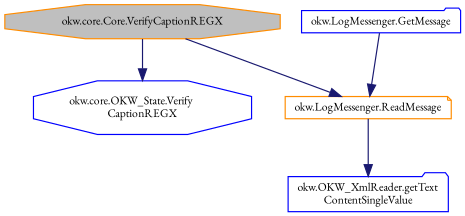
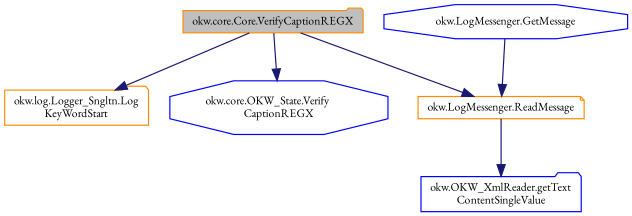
(143, 22) -> (273, 22)
(381, 22) -> (506, 22)
none -> (77, 108)
